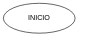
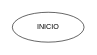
(39, 18) -> (48, 27)
